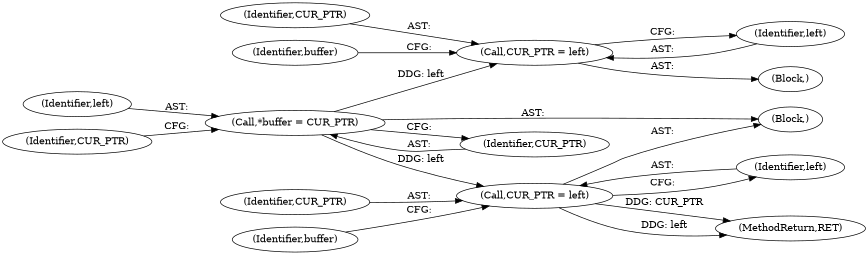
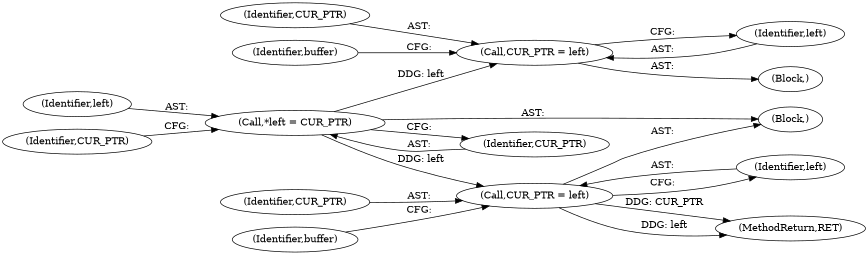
(295, 123) -> (295, 123)
